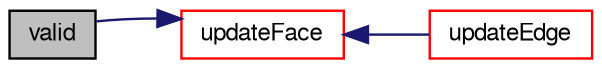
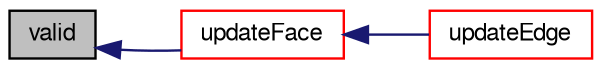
(127, 19) -> (151, 51)
